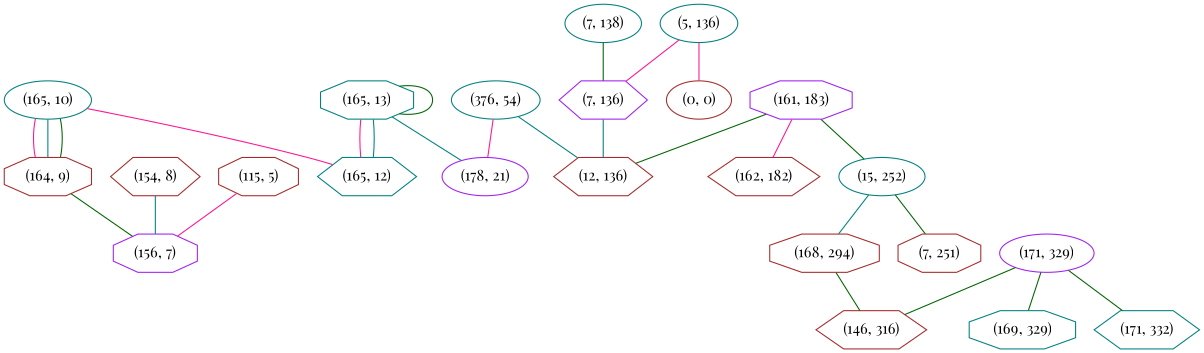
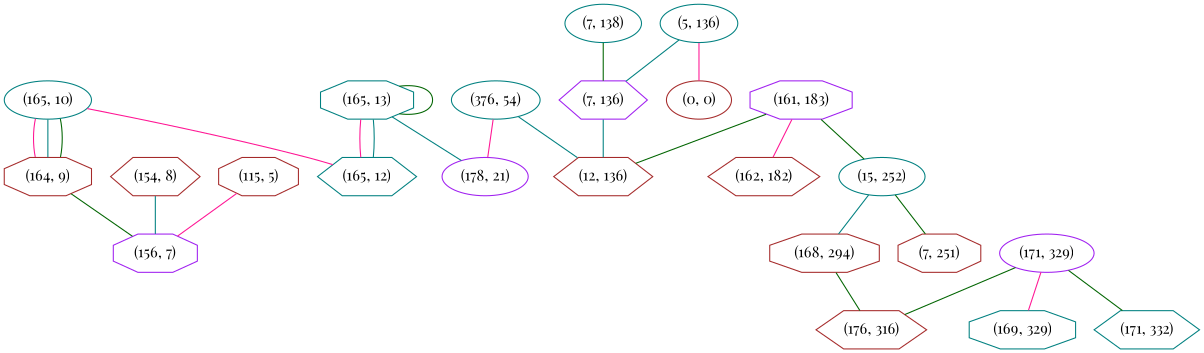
(653, 61) -> (653, 61)
(1035, 291) -> (1035, 291)
(871, 330) -> (871, 330)
